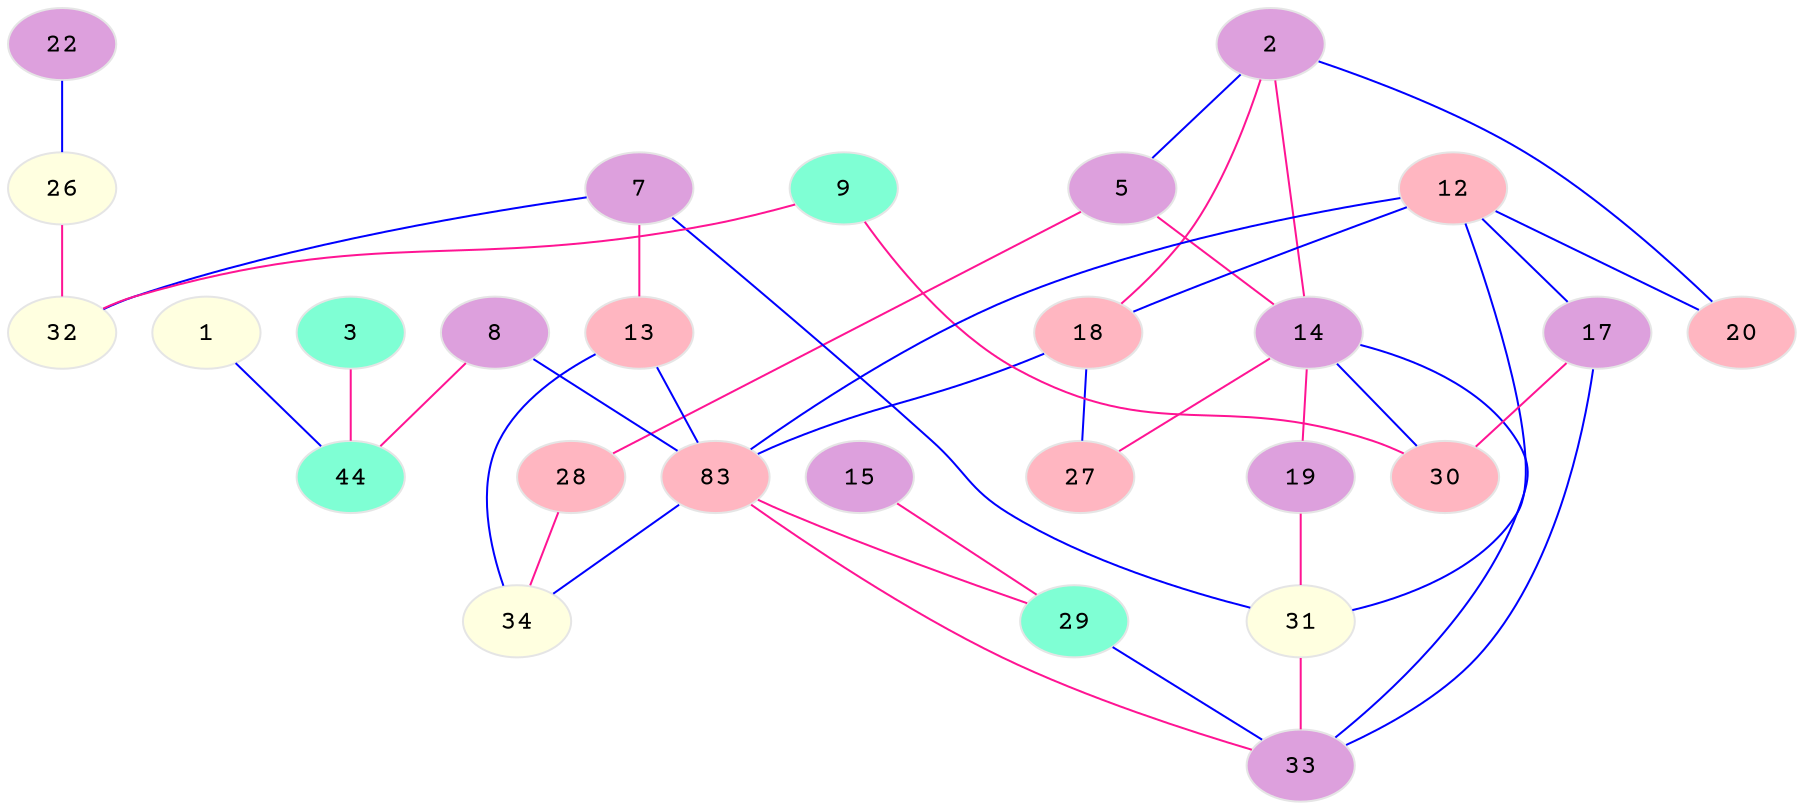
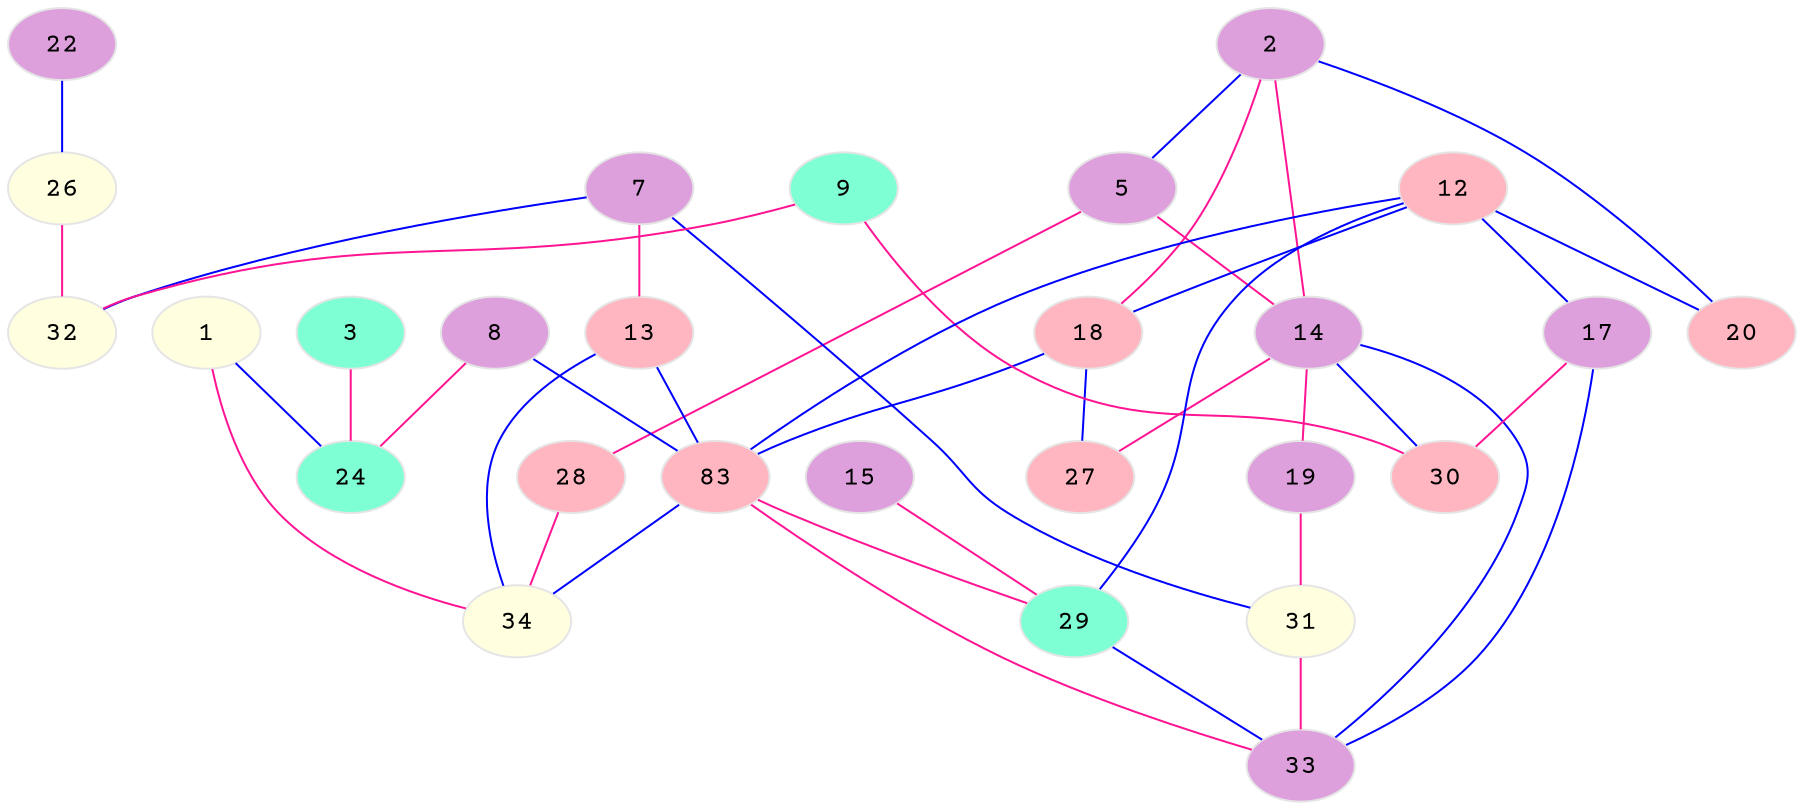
(1522, 426) -> (1200, 353)
(351, 477) -> (351, 477)
none -> (298, 531)
